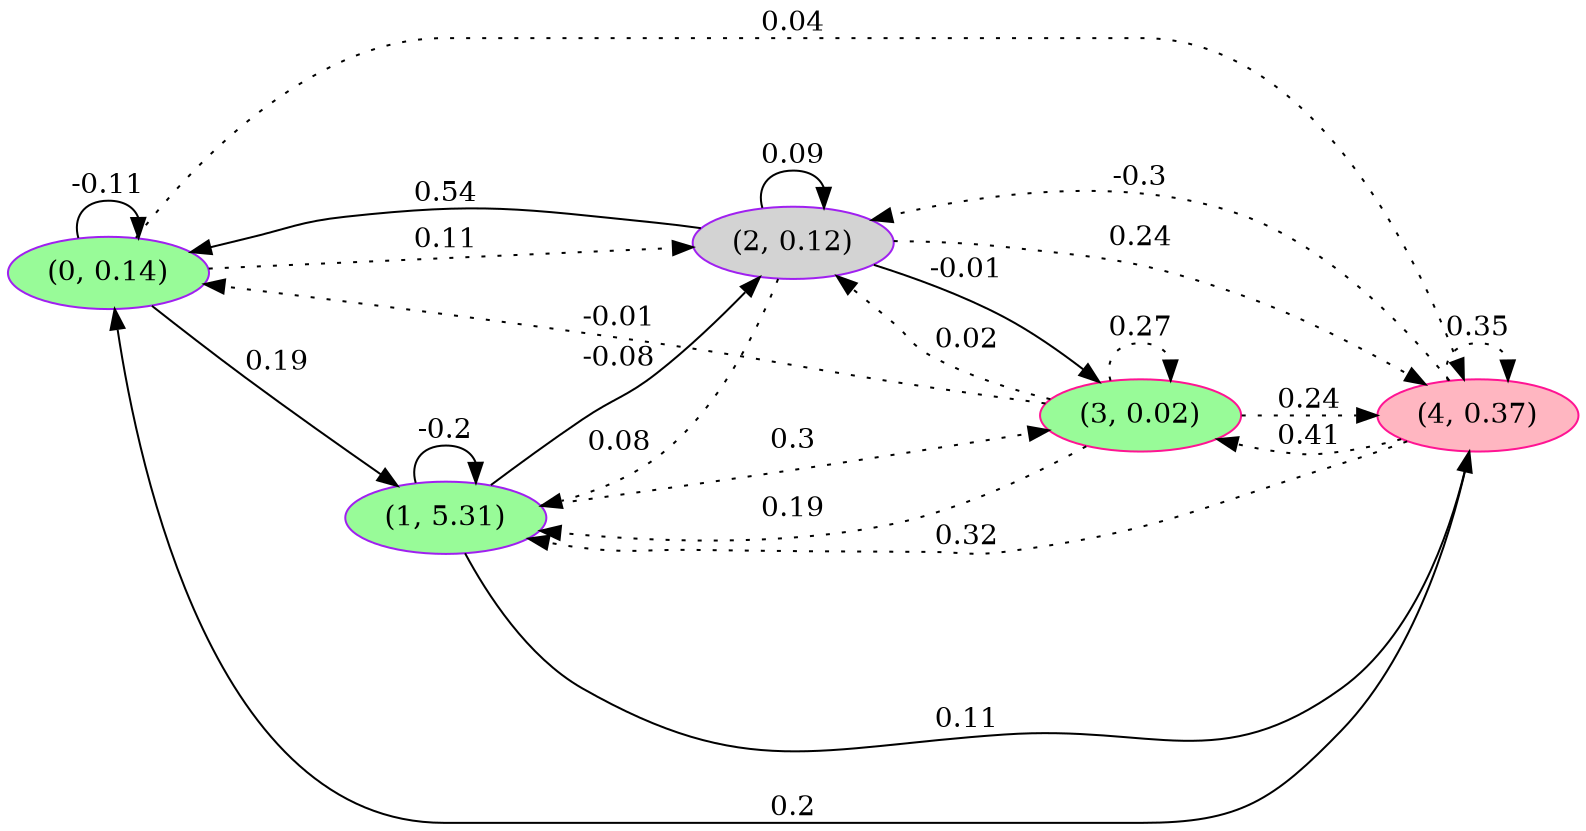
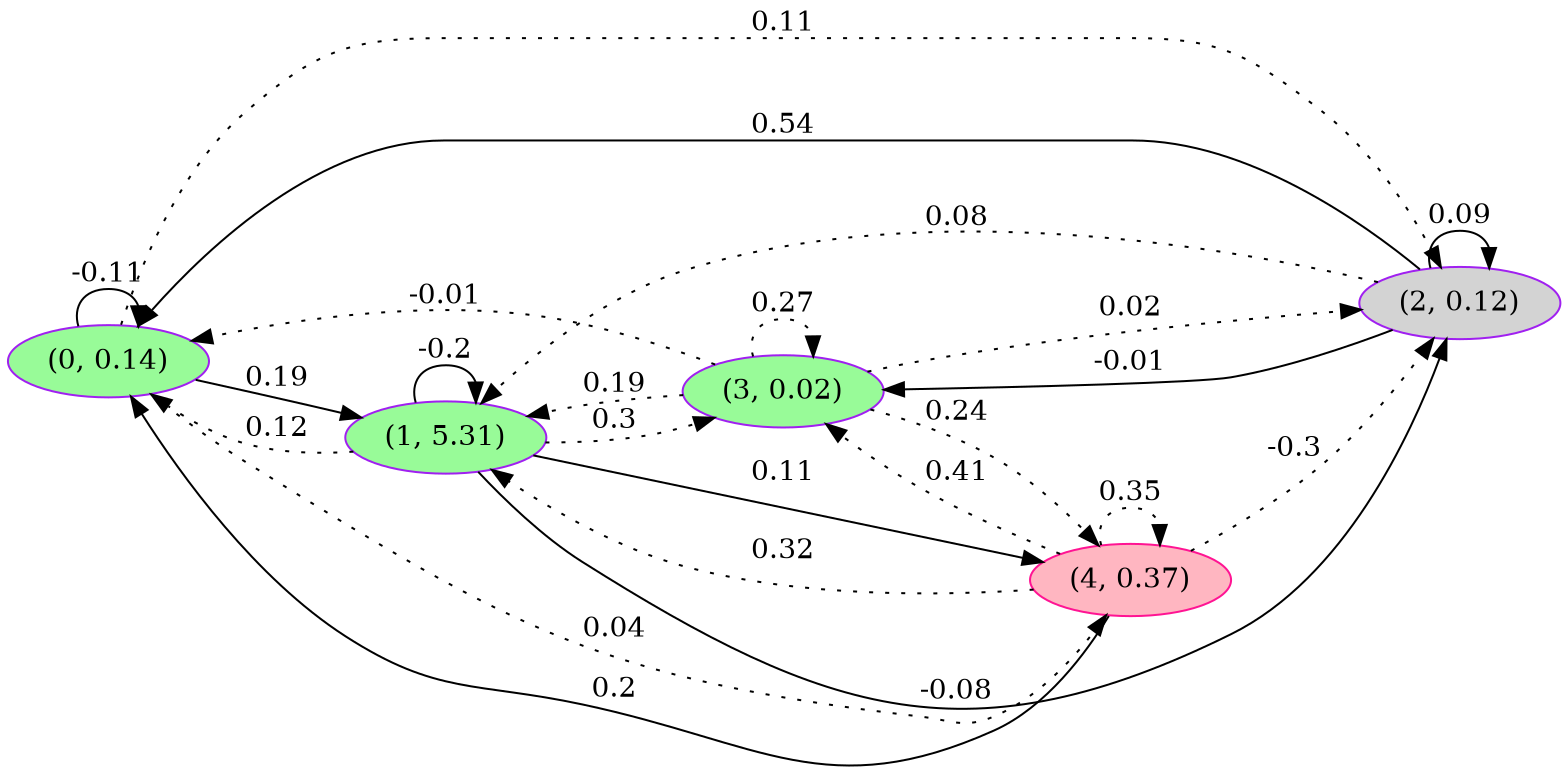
(1161, 270) -> none
(1141, 415) -> (783, 391)
none -> (256, 446)
